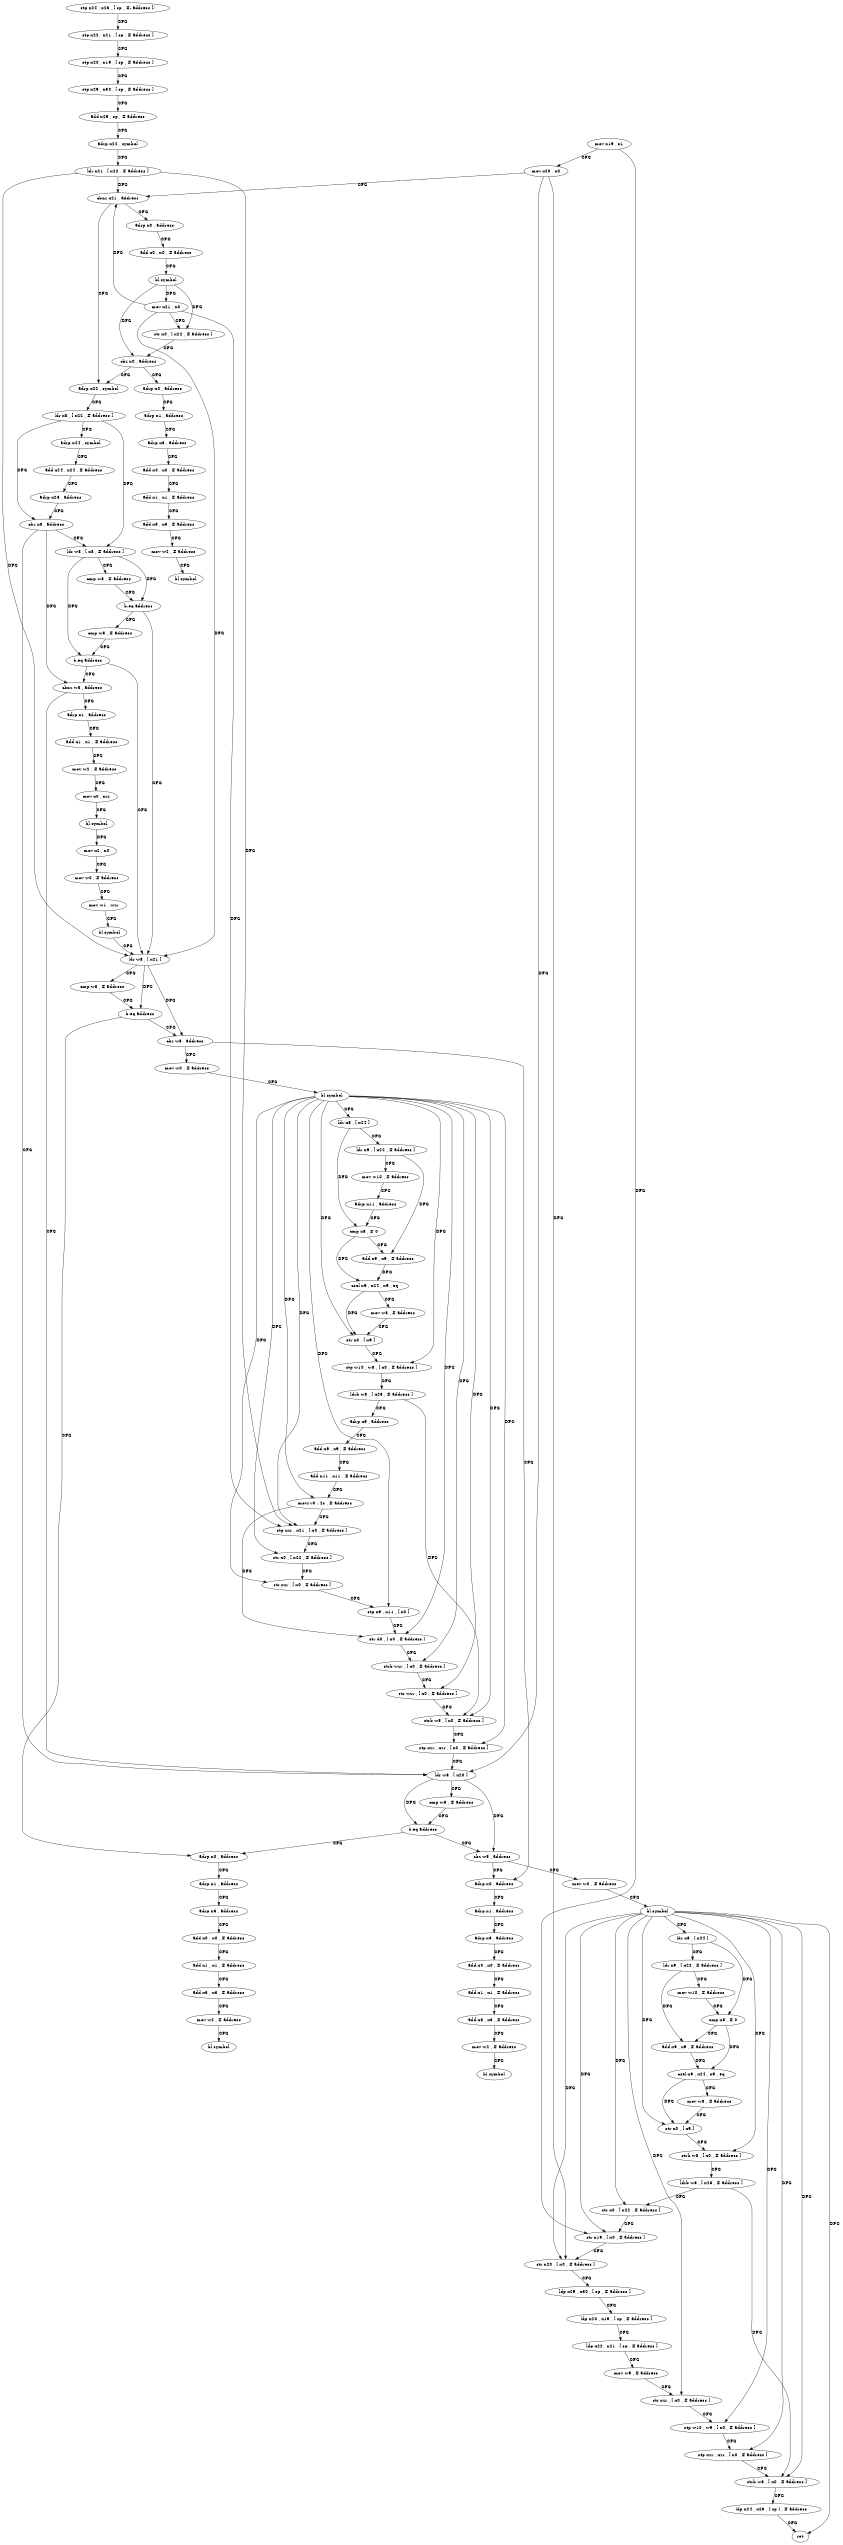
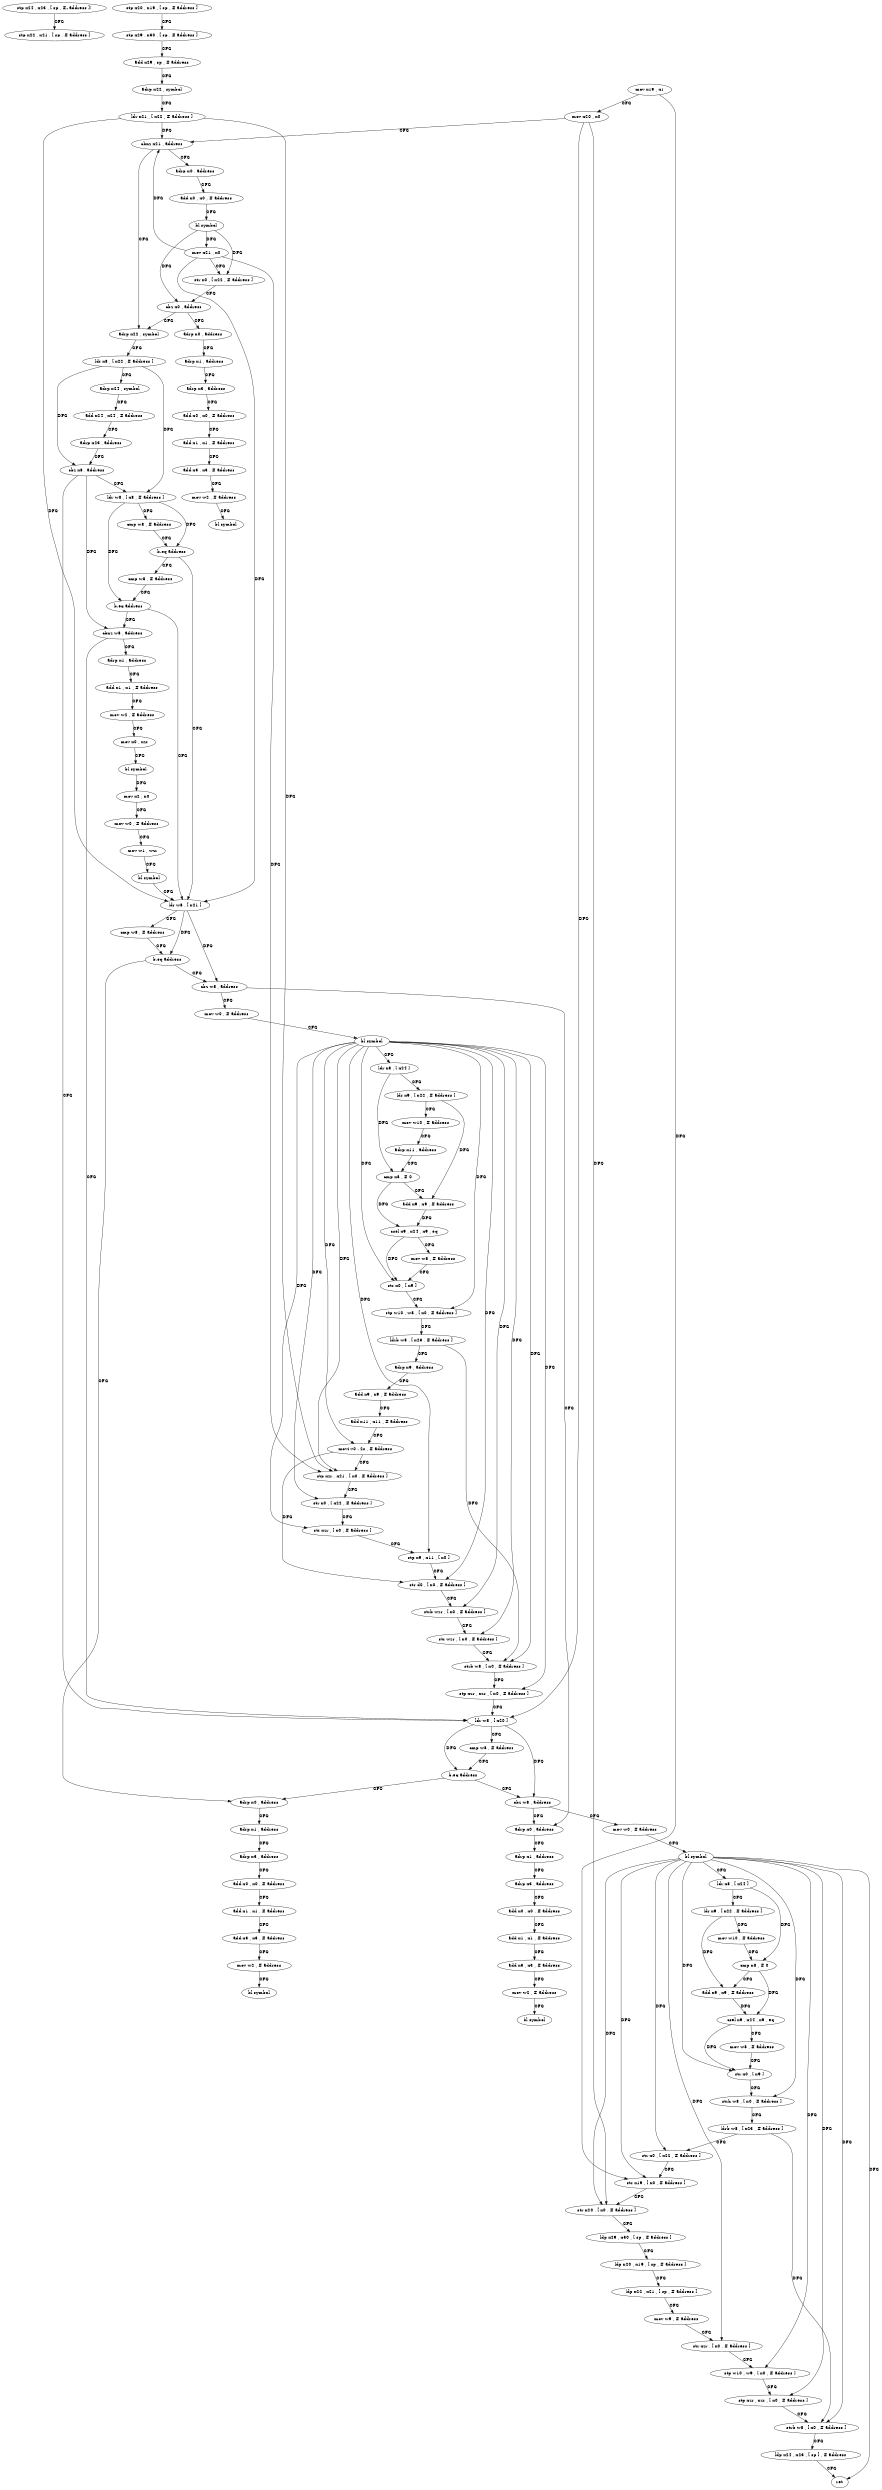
(118, 47) -> none
